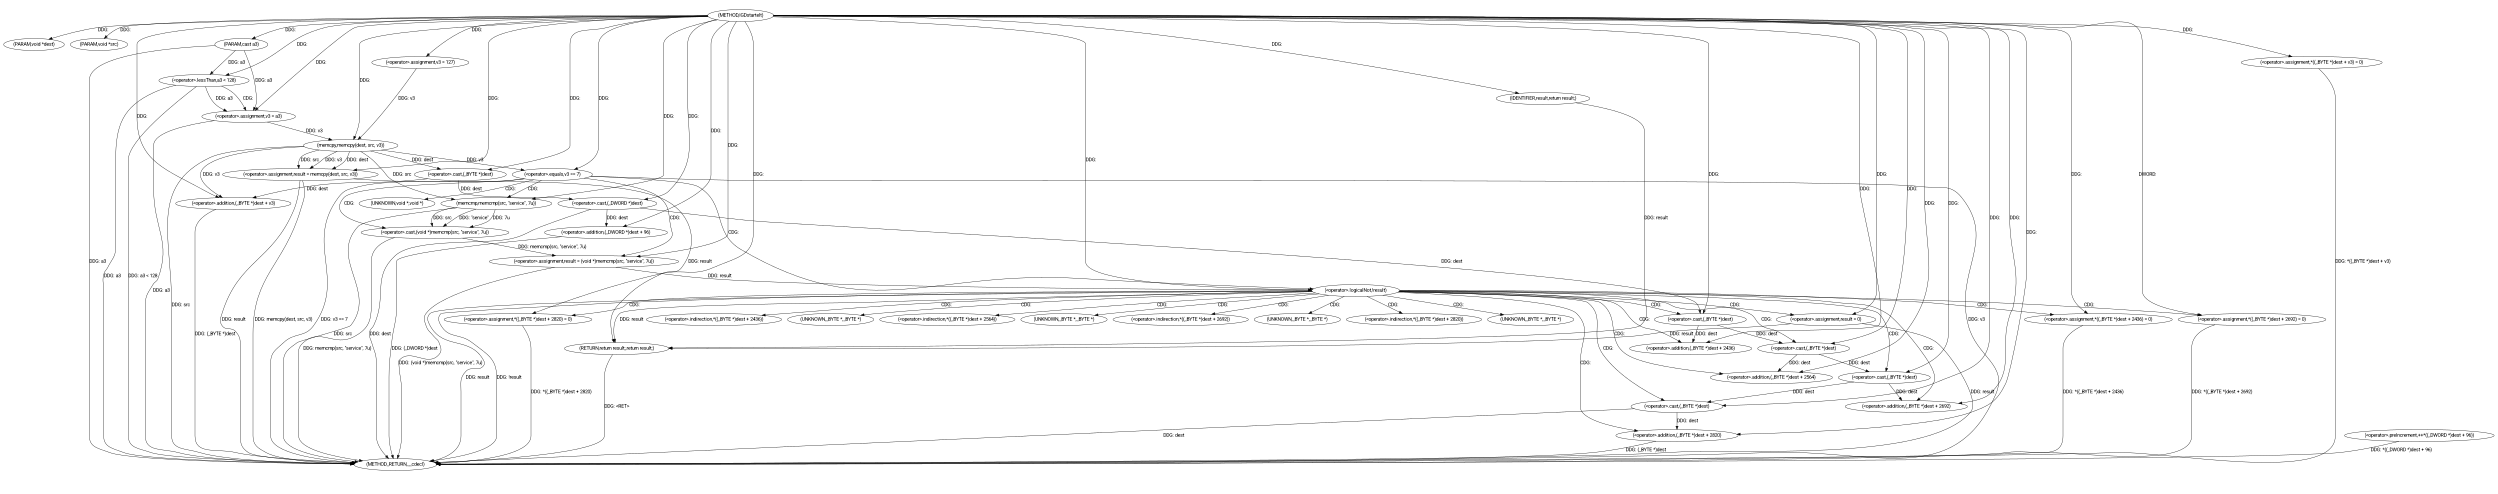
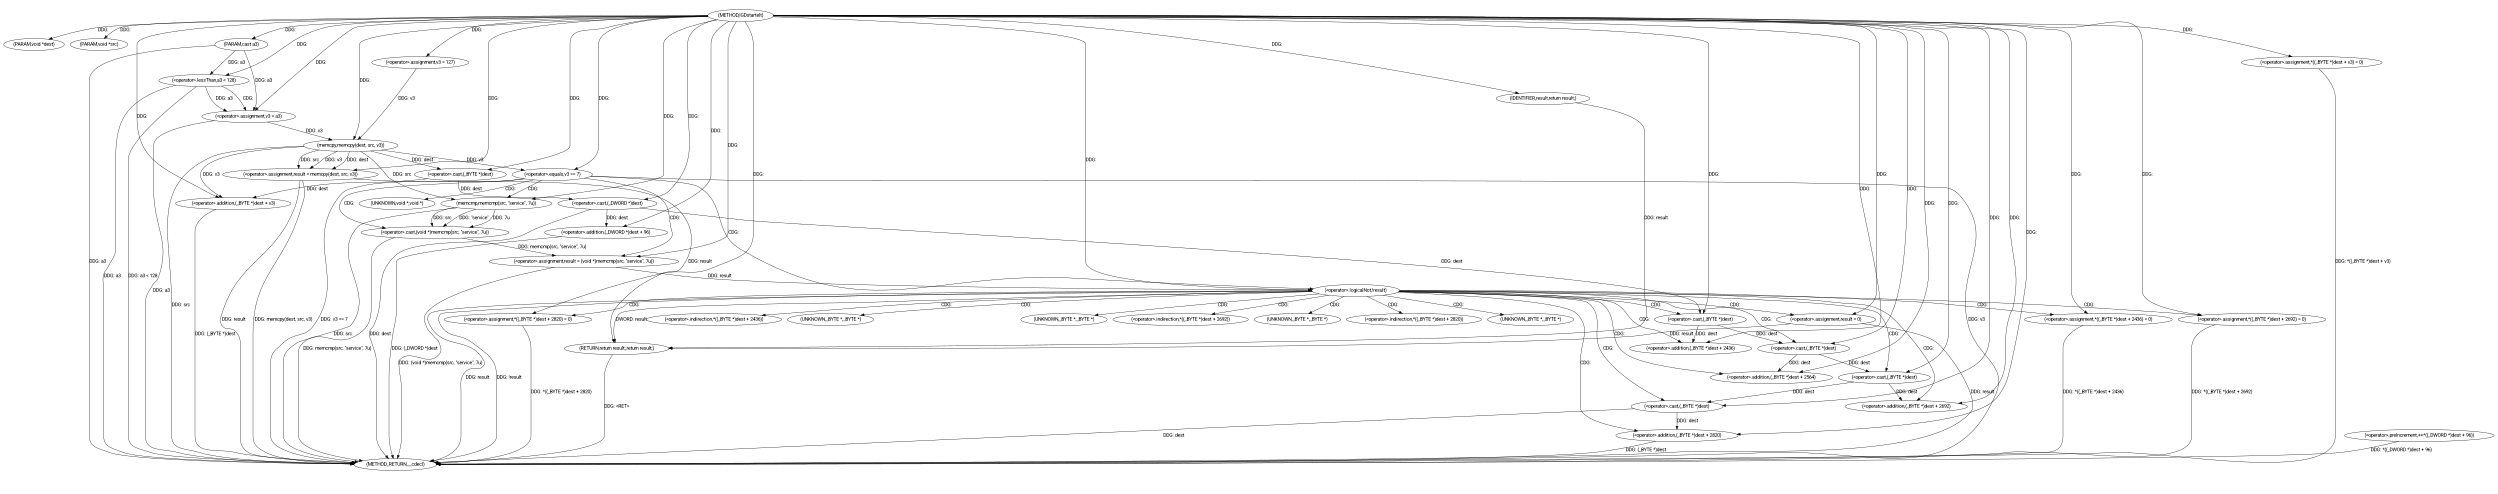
(2148, 175) -> (2148, 175)
(632, 320) -> (632, 320)
(947, 320) -> none
